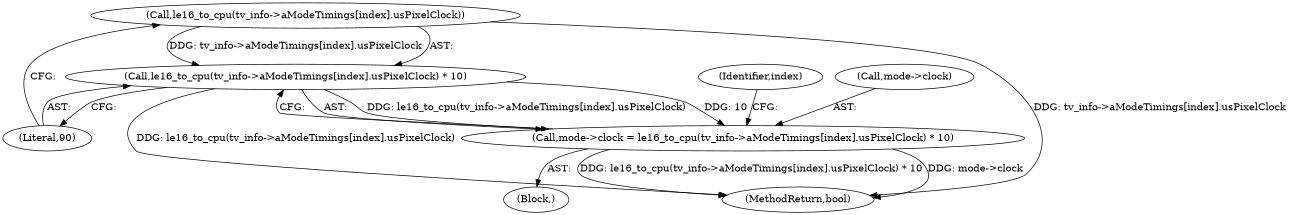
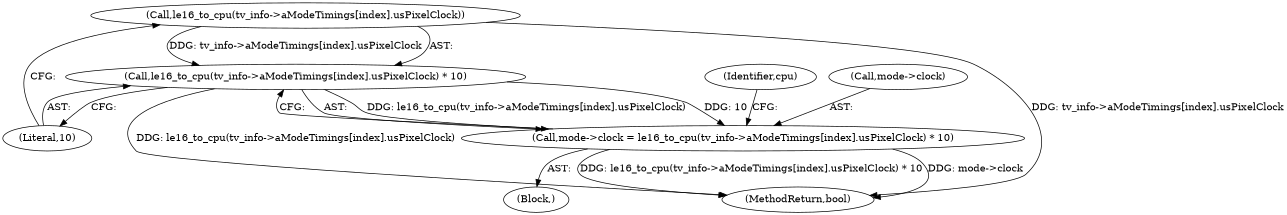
(761, 77) -> (761, 77)
(47, 138) -> (47, 138)
